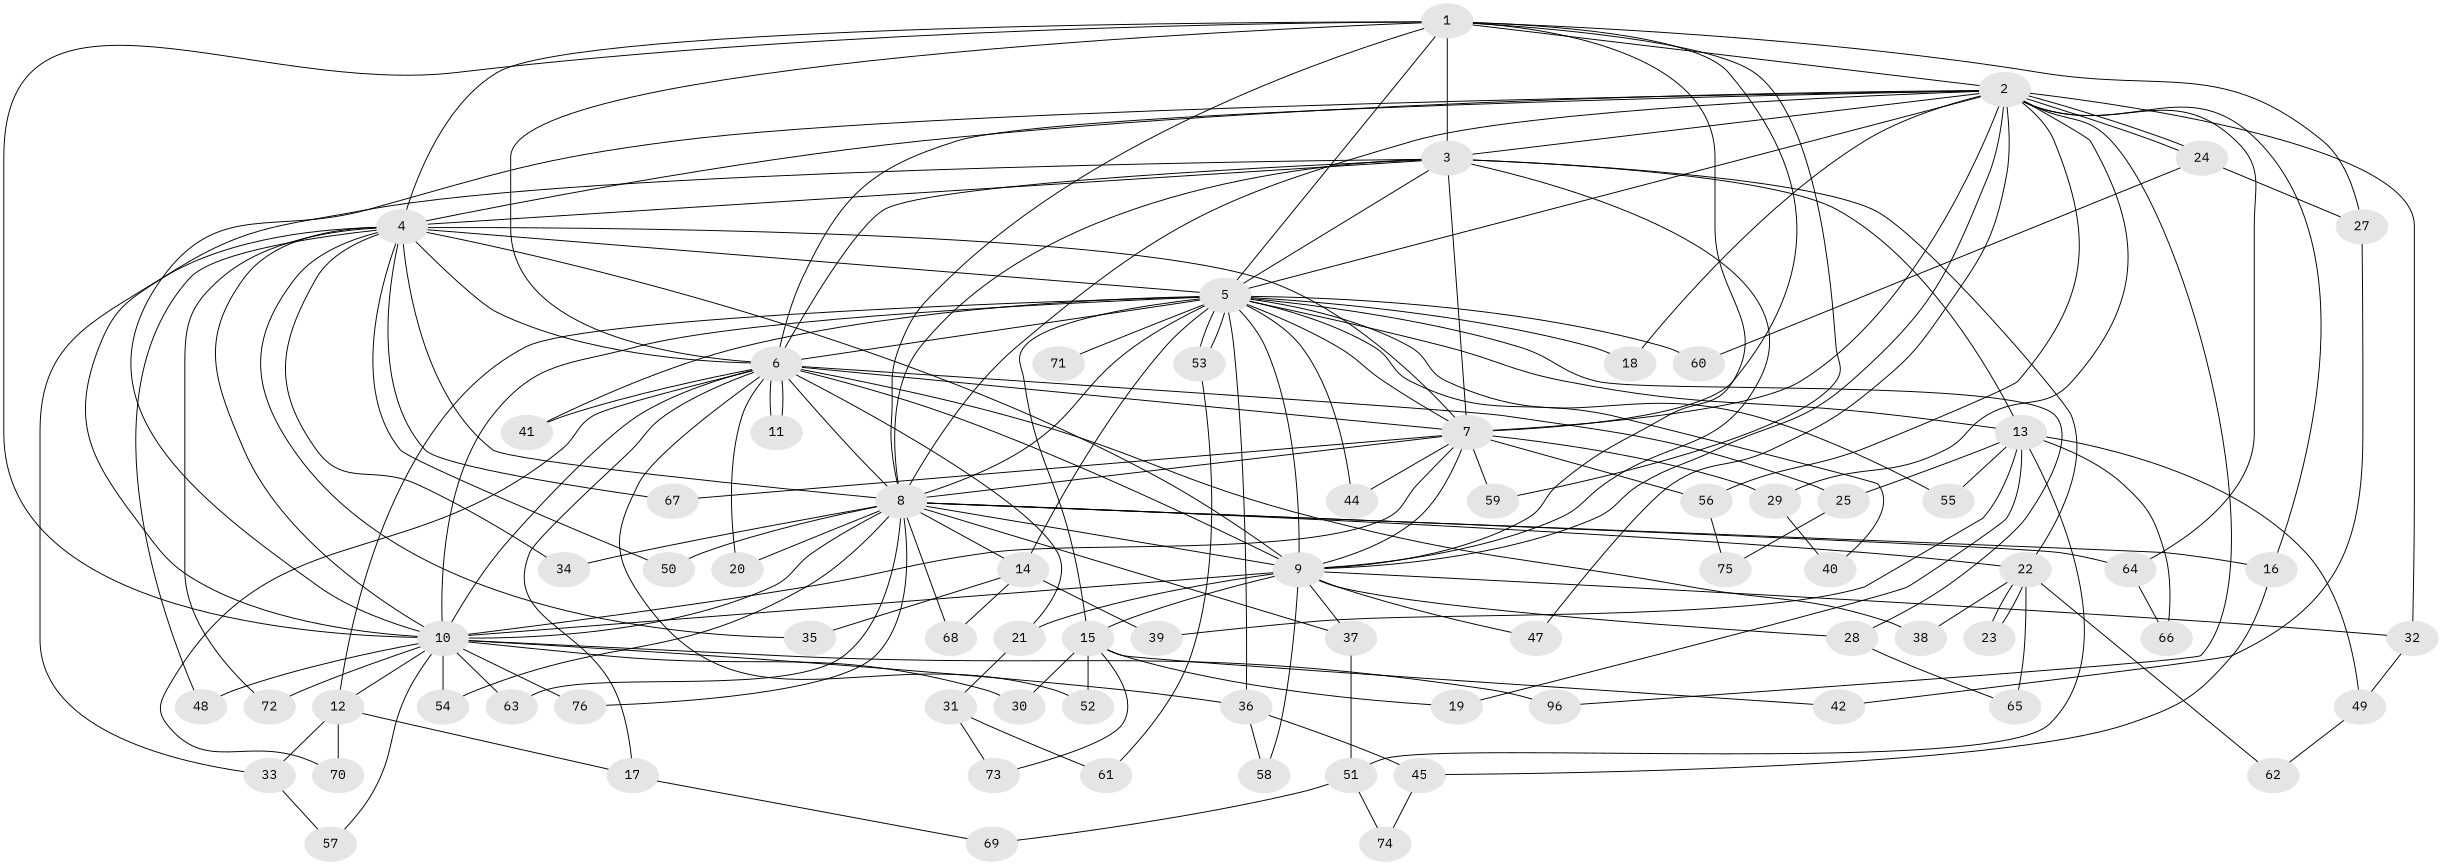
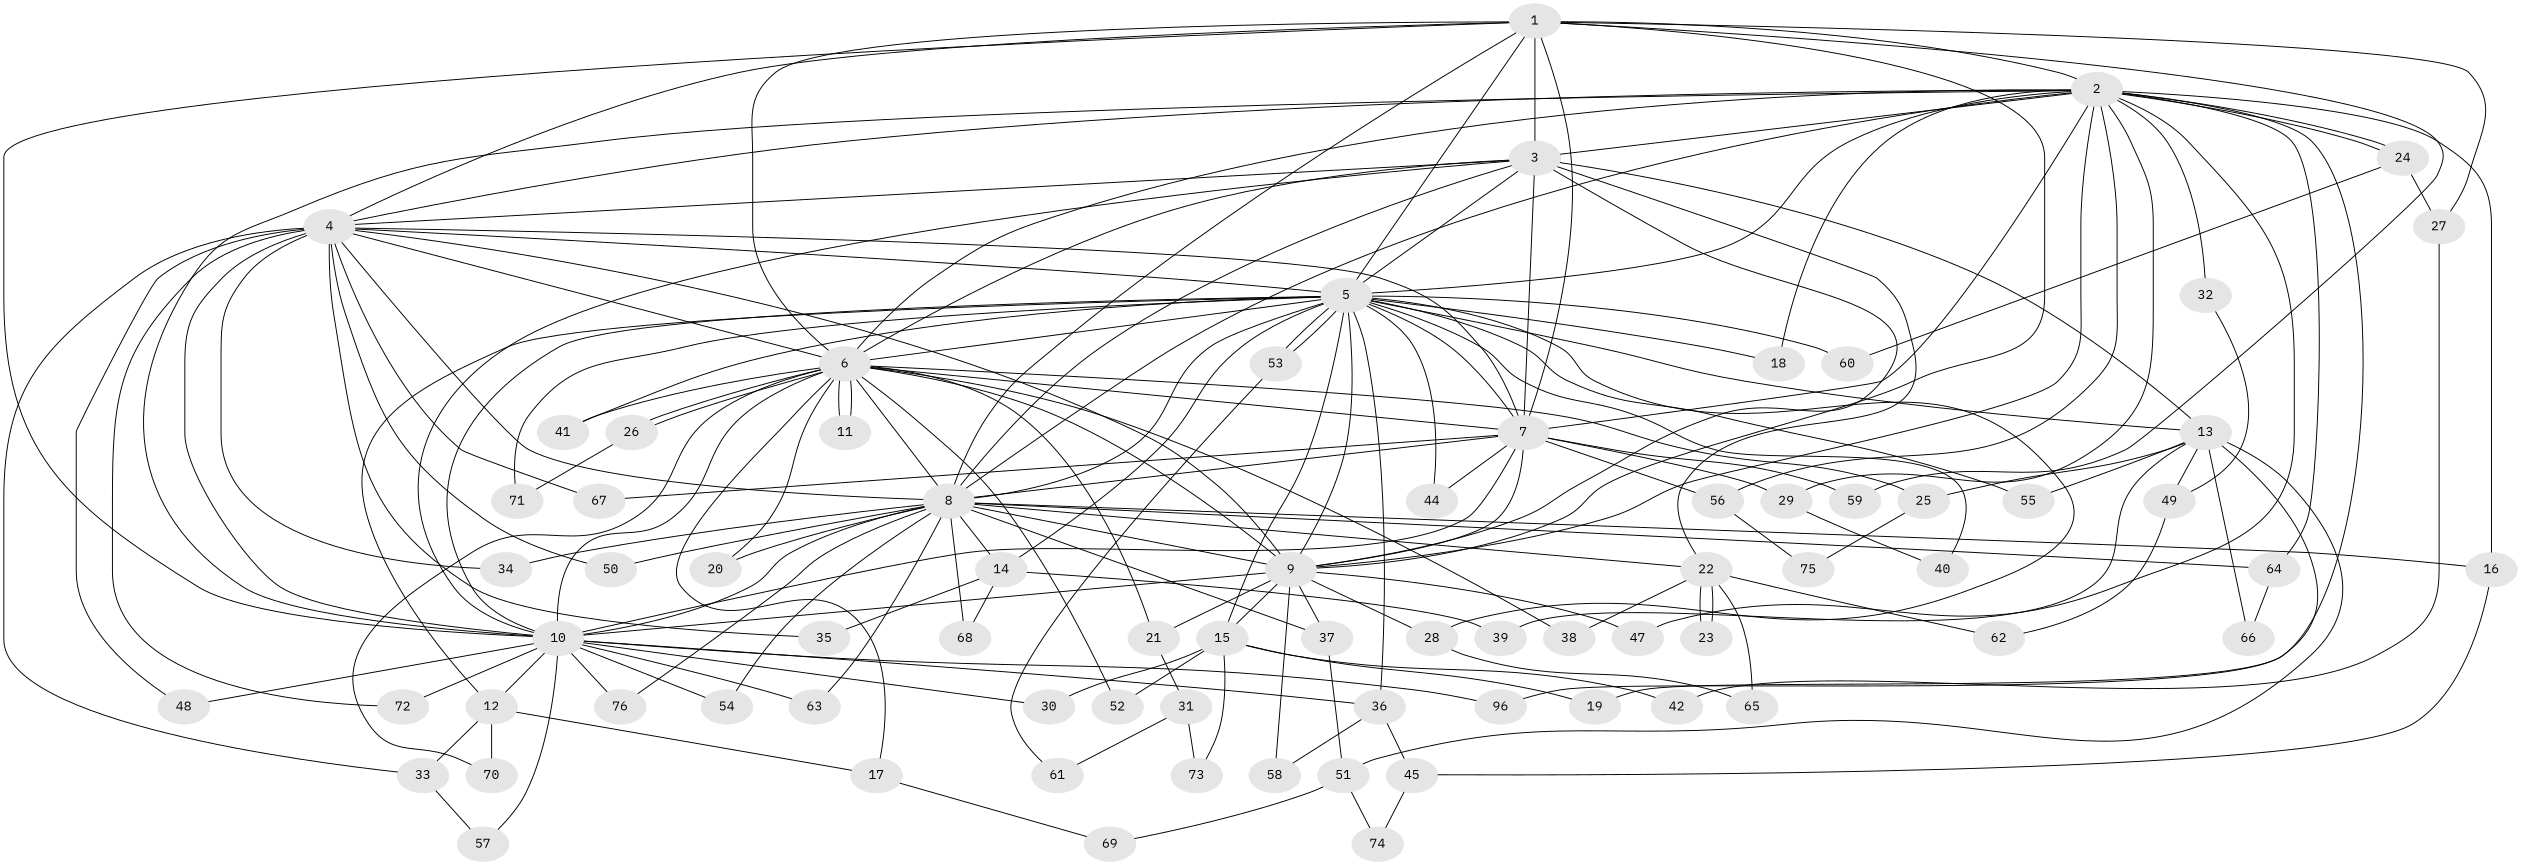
none -> (632, 433)
(1883, 602) -> none
